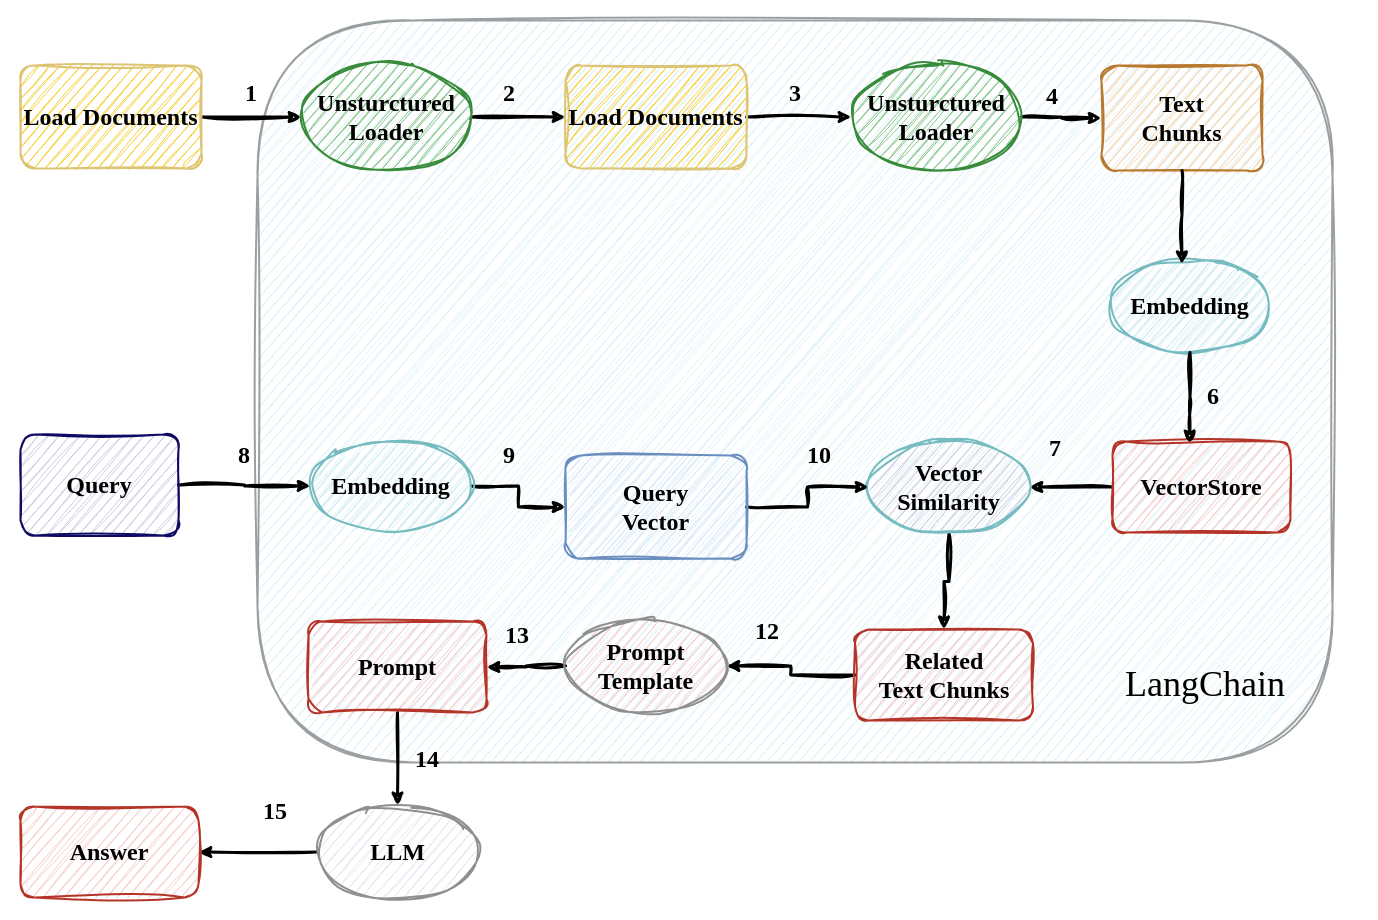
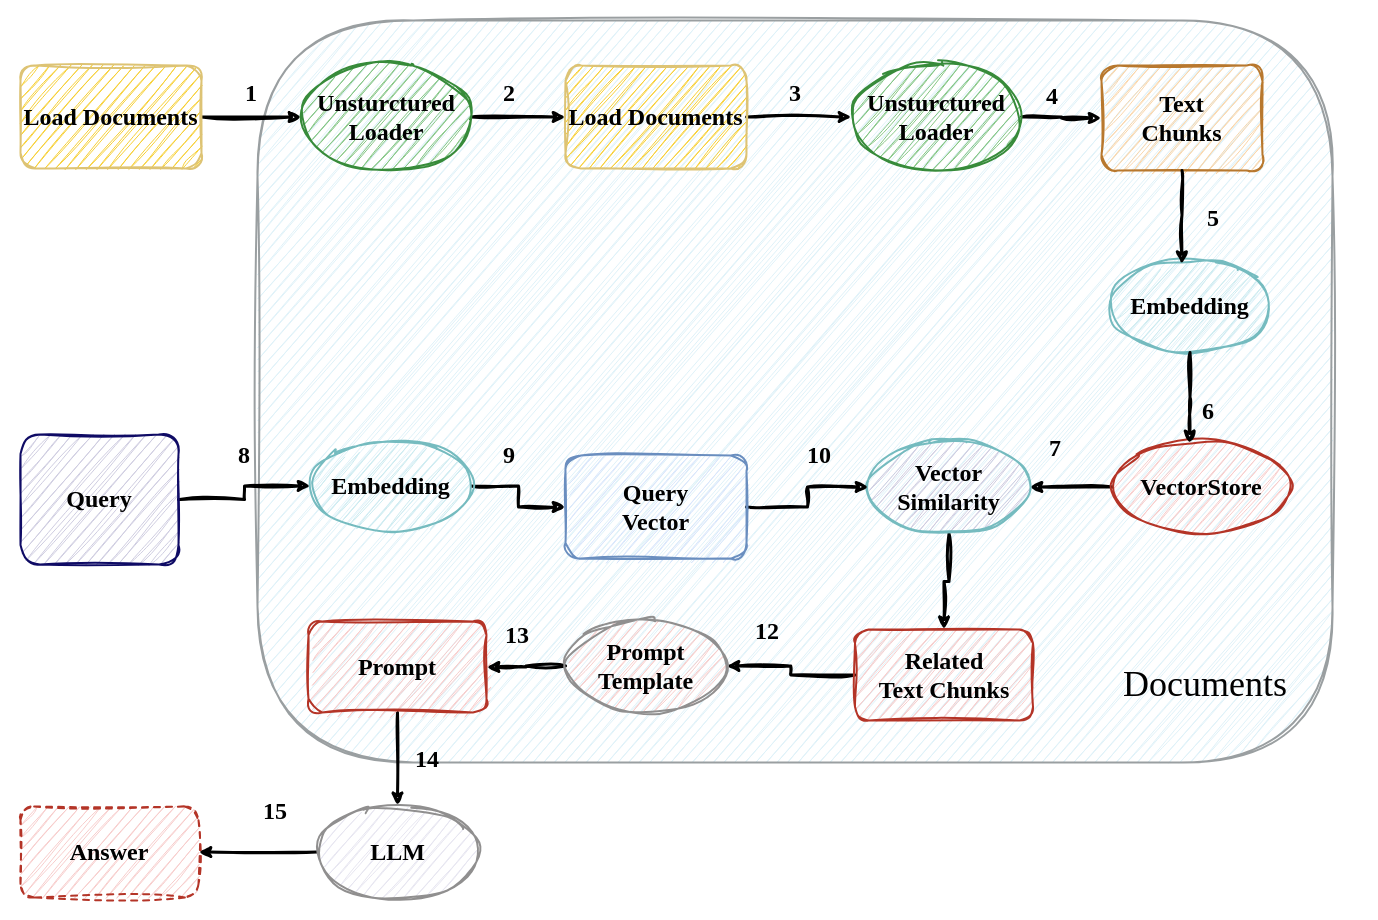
none -> (1214, 219)
(1214, 397) -> (1209, 412)
(100, 485) -> (100, 500)
(1202, 487) -> (1202, 487)
(1206, 685) -> (1206, 685)
(110, 852) -> (110, 852)
